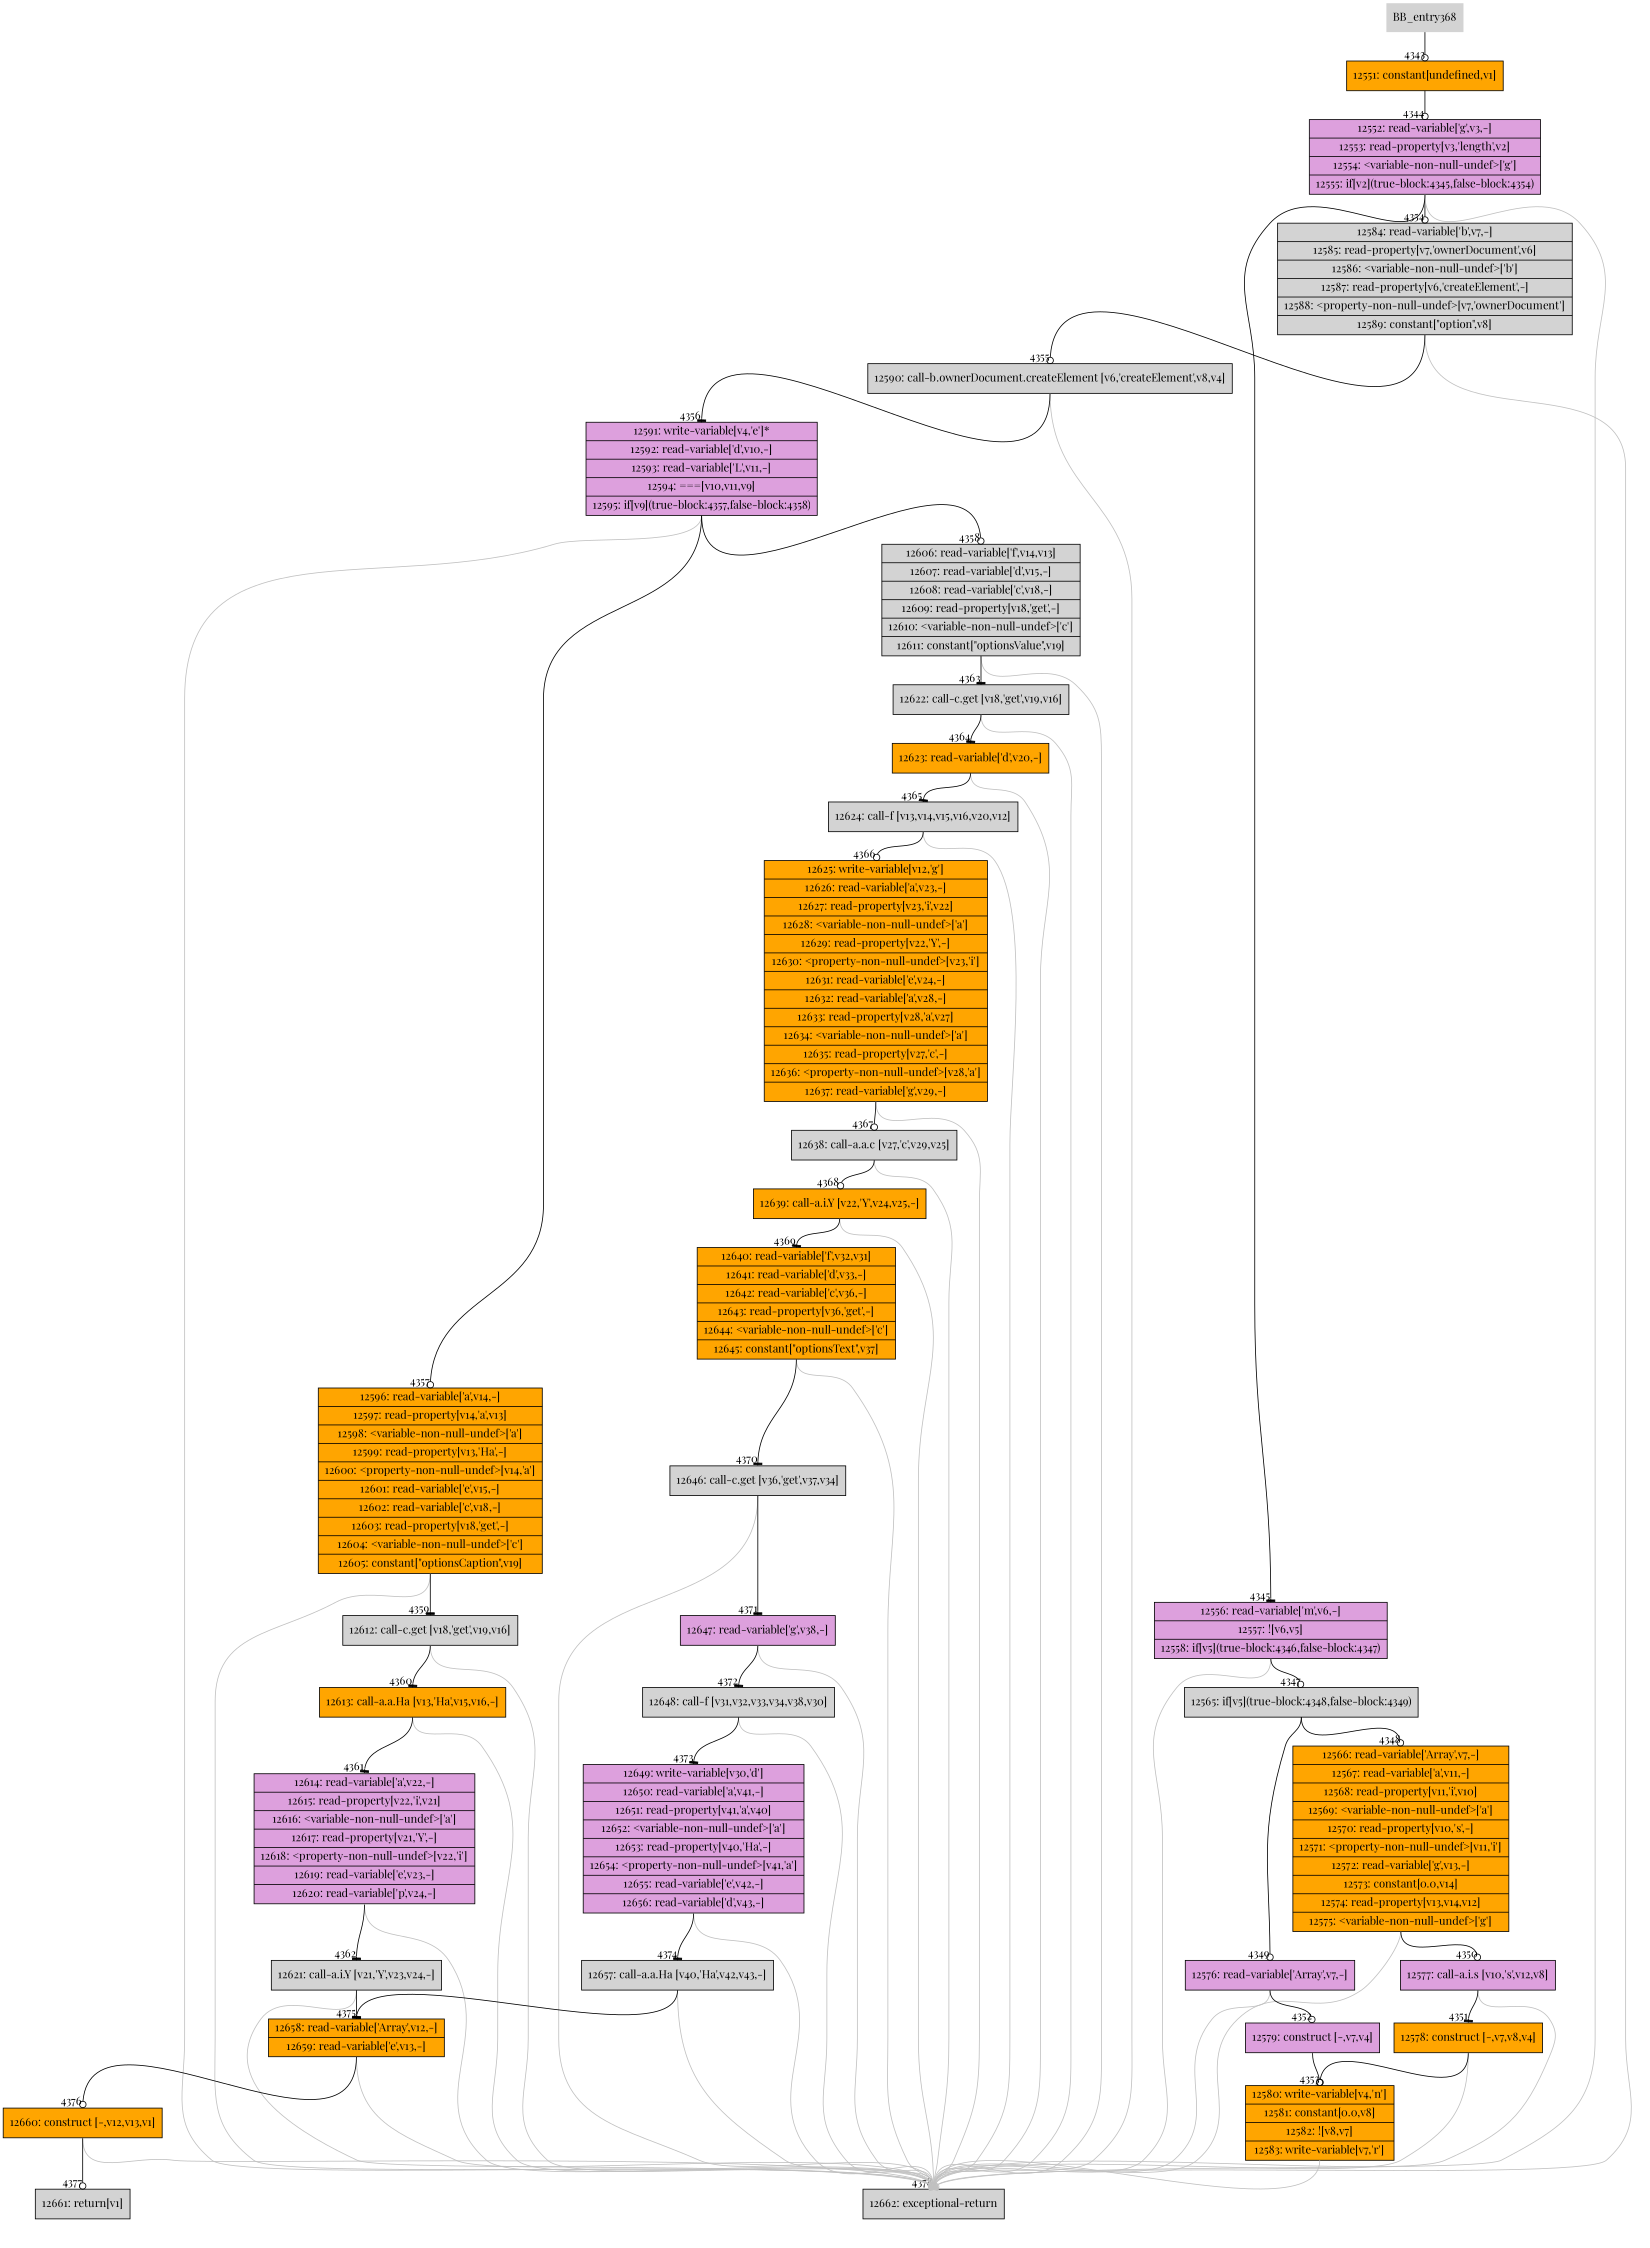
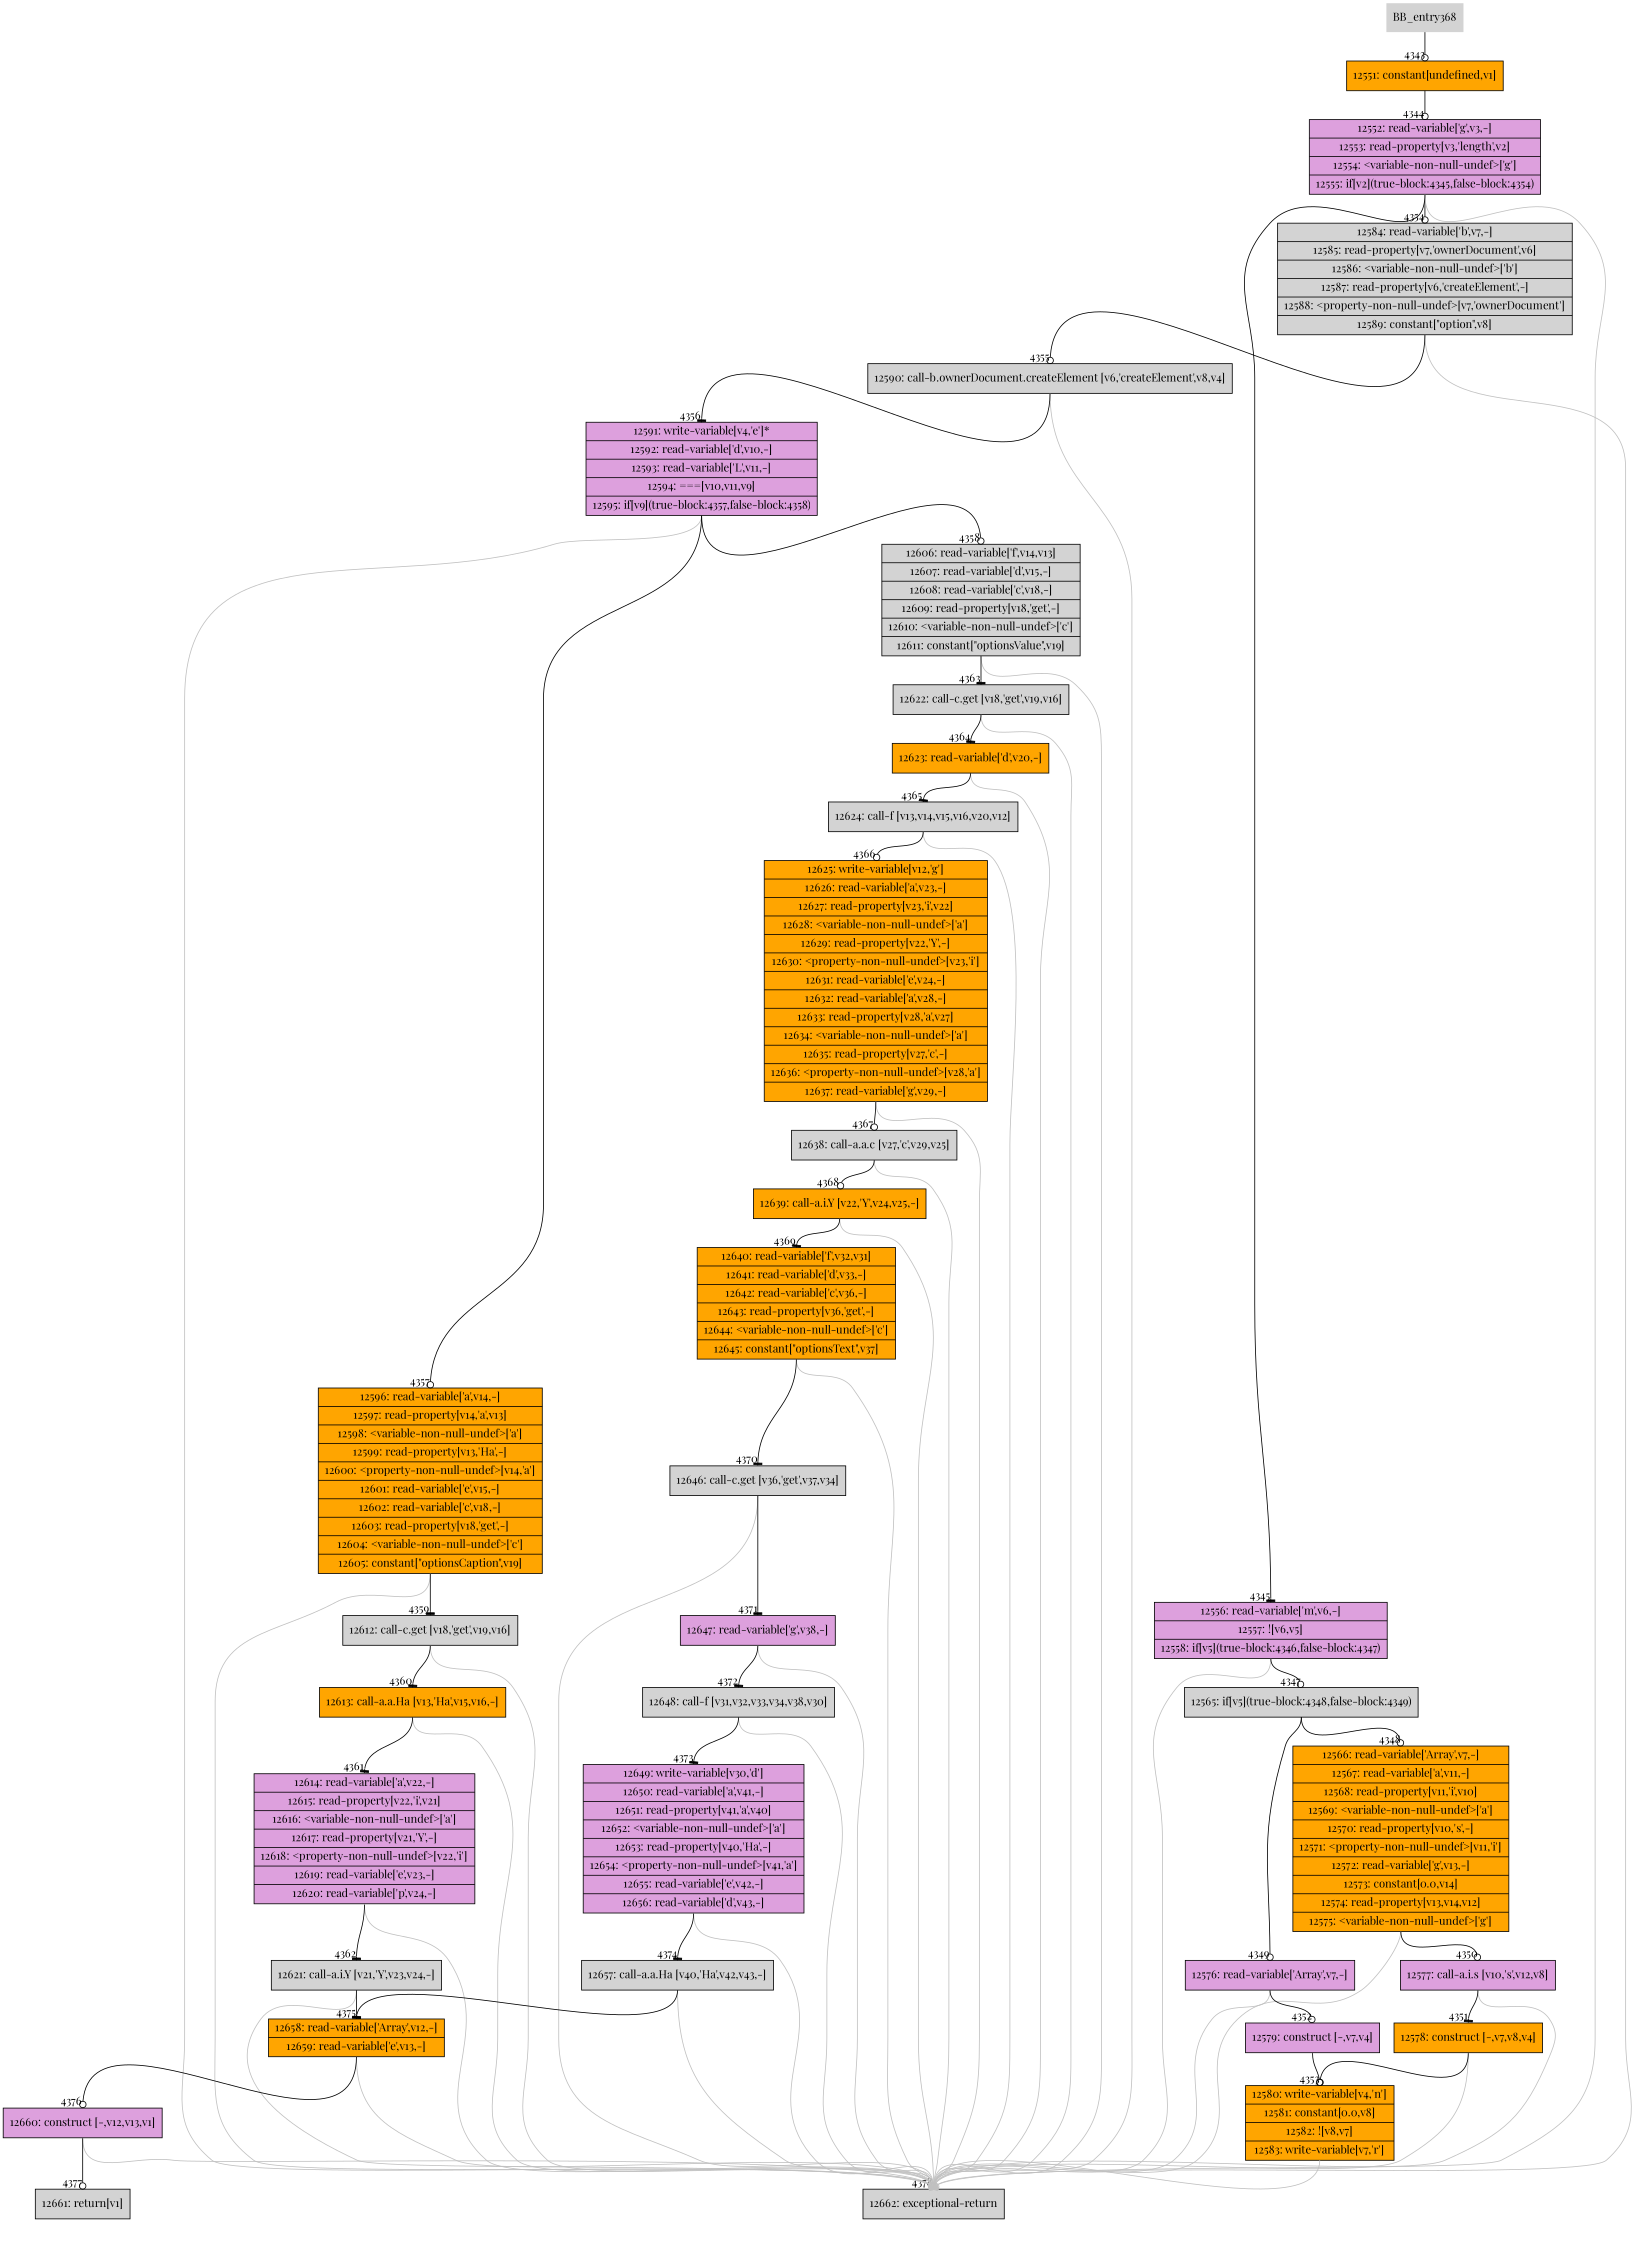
(83, 2123) -> (83, 2123)
